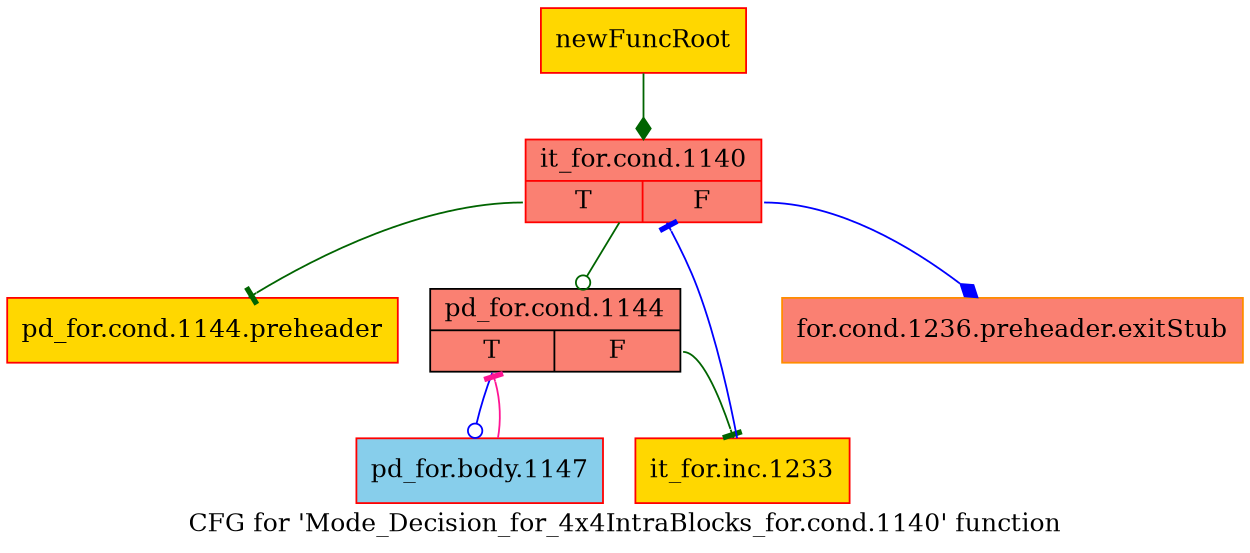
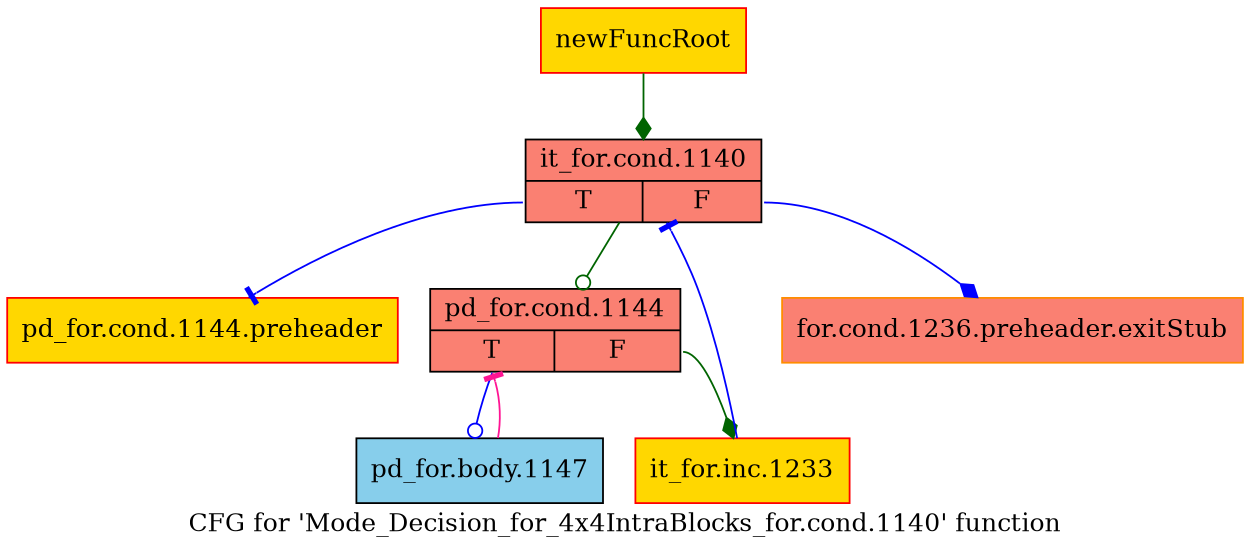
(643, 181) -> (643, 181)
(384, 231) -> (384, 231)
(713, 386) -> (710, 380)
(480, 471) -> (480, 471)
